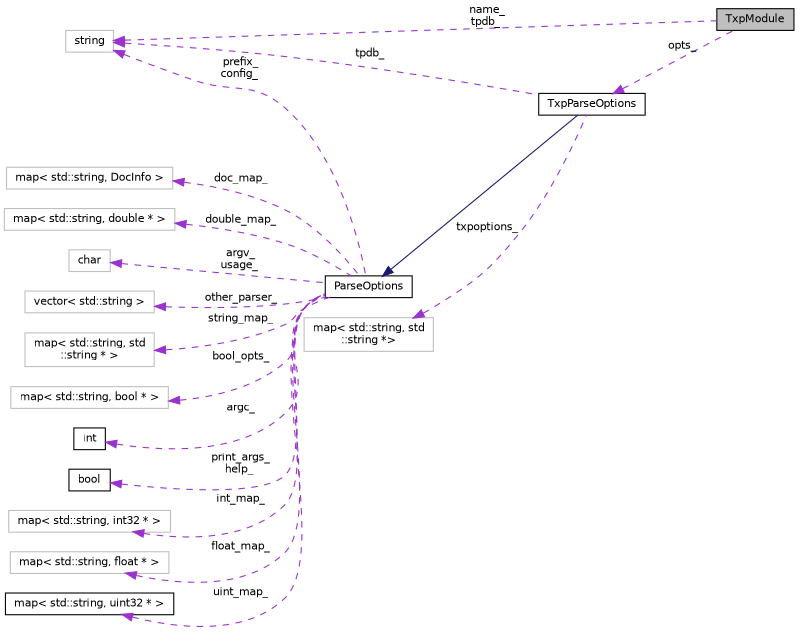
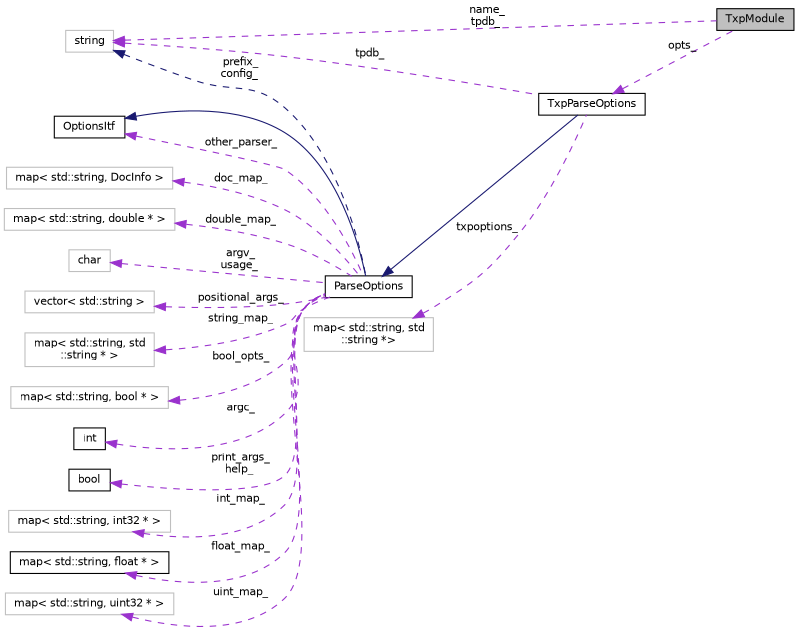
(291, 114) -> (291, 114)
none -> (90, 127)
(239, 298) -> (239, 298)
(90, 563) -> (90, 563)
(90, 604) -> (90, 604)
